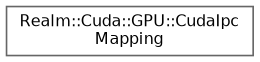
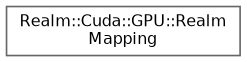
(130, 31) -> (123, 31)
